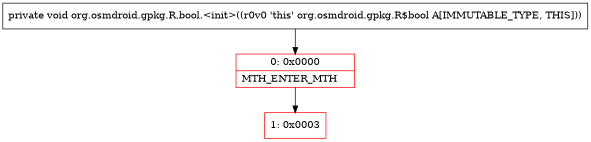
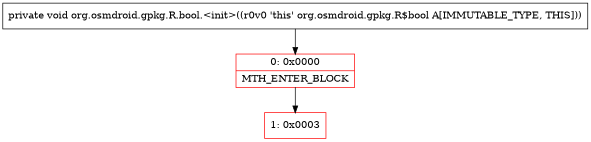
(289, 79) -> (295, 79)
